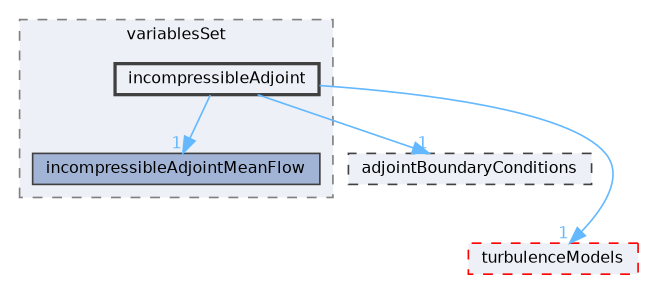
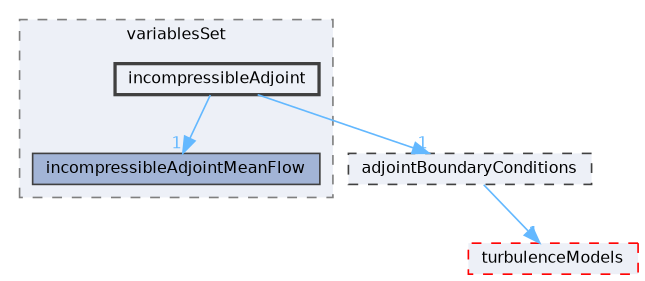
(511, 111) -> (506, 208)
